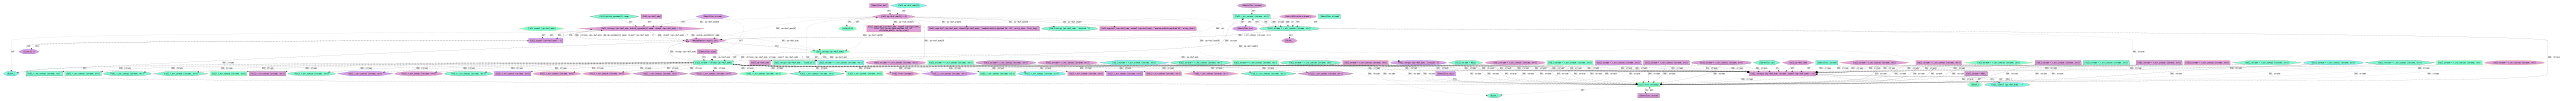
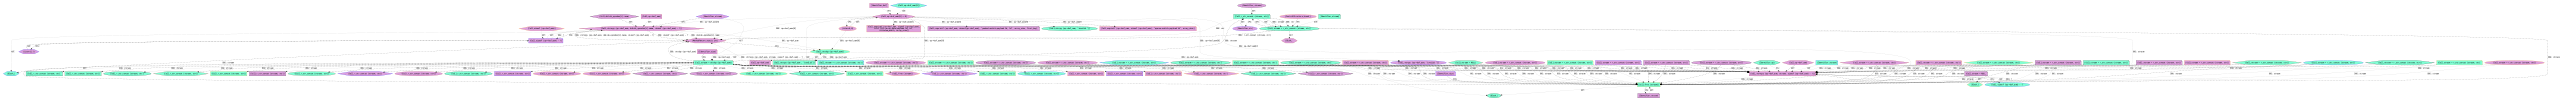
(614, 17) -> (614, 17)
(542, 29) -> (542, 29)
(848, 29) -> (848, 29)
(863, 34) -> (839, 40)
